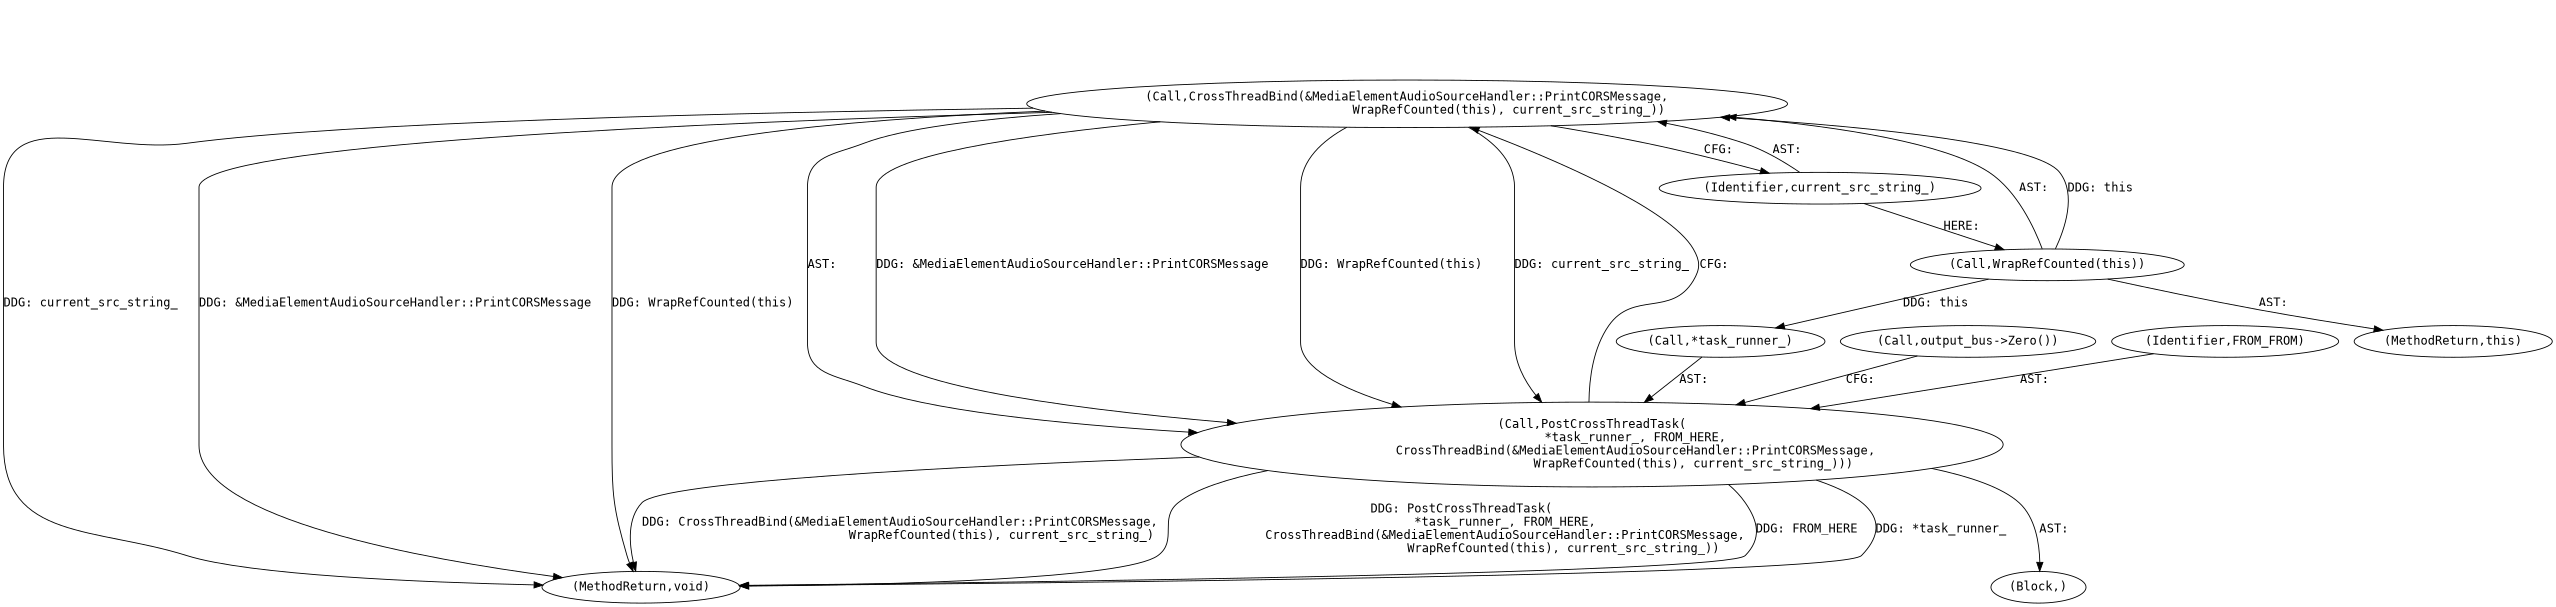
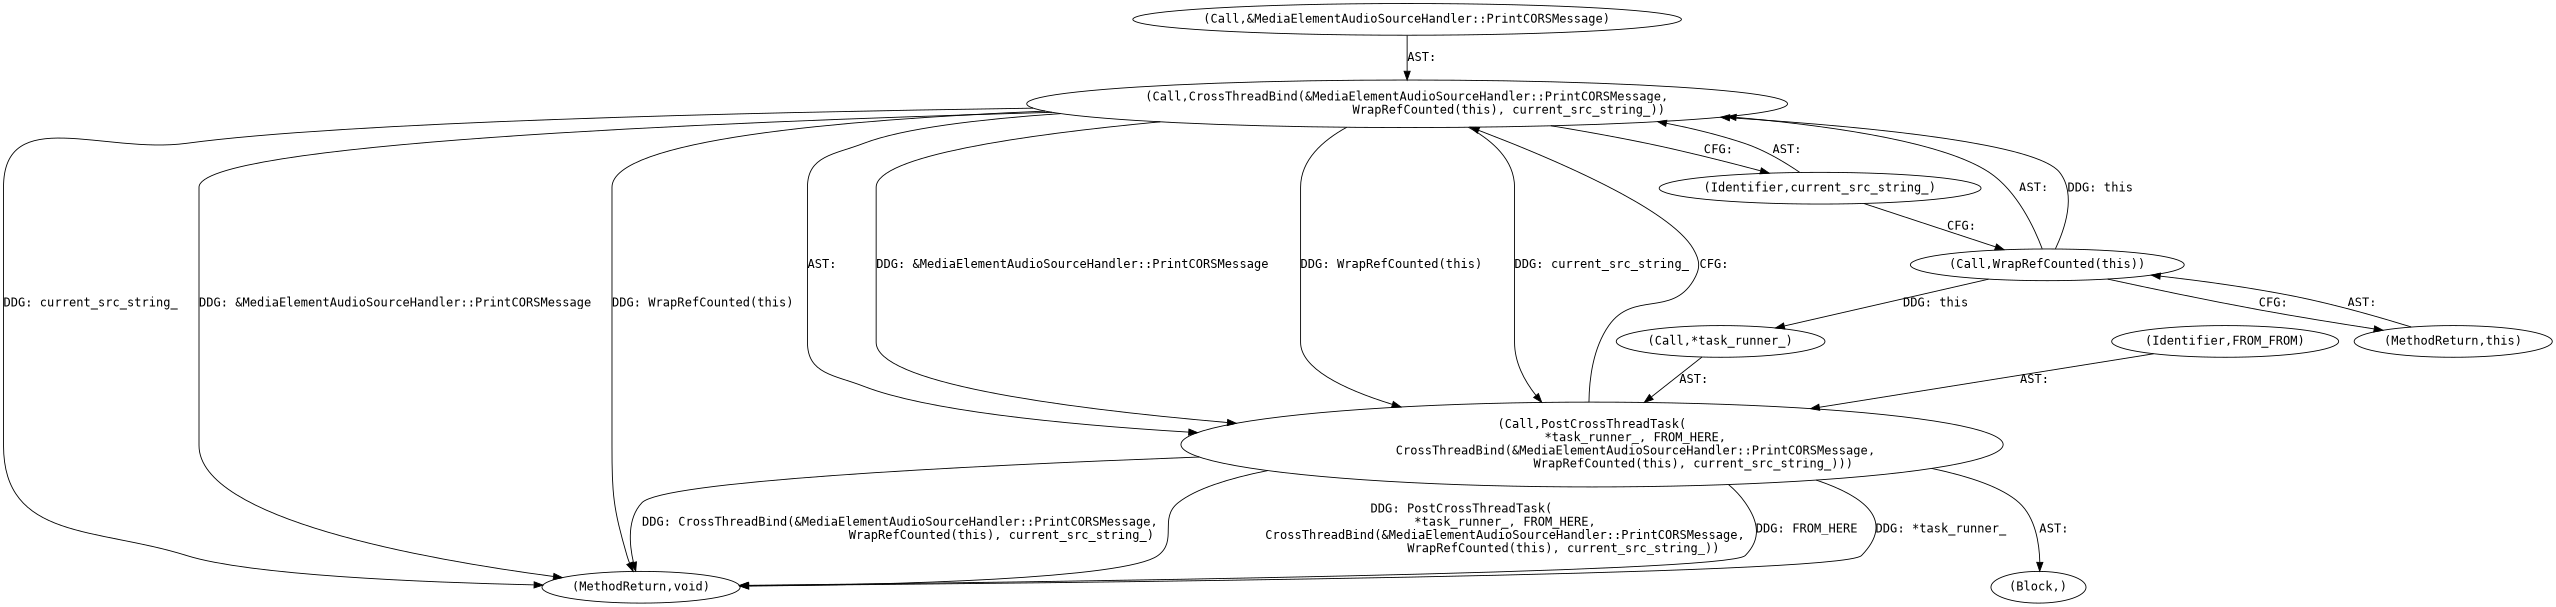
none -> (1407, 19)
(1965, 227) -> (1965, 227)
none -> (2287, 295)
(2277, 303) -> (2277, 303)
(1968, 341) -> none
